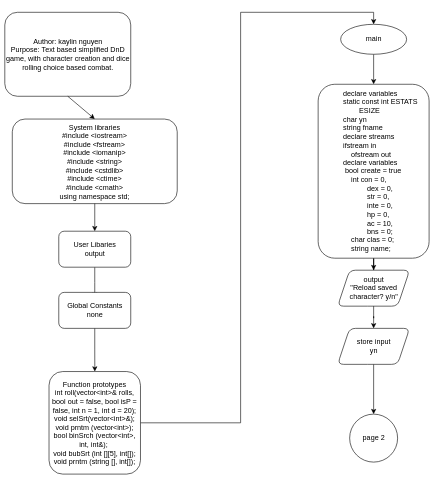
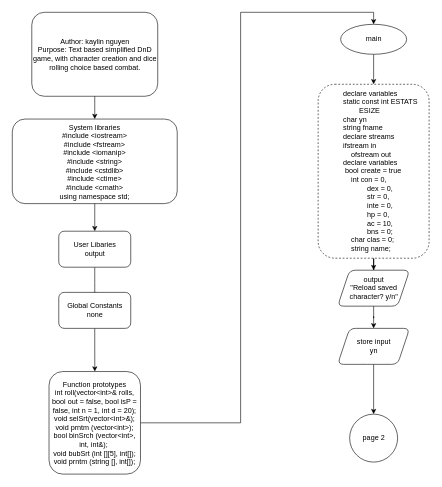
(68, 54) -> (95, 54)
(374, 171) -> (374, 171)
